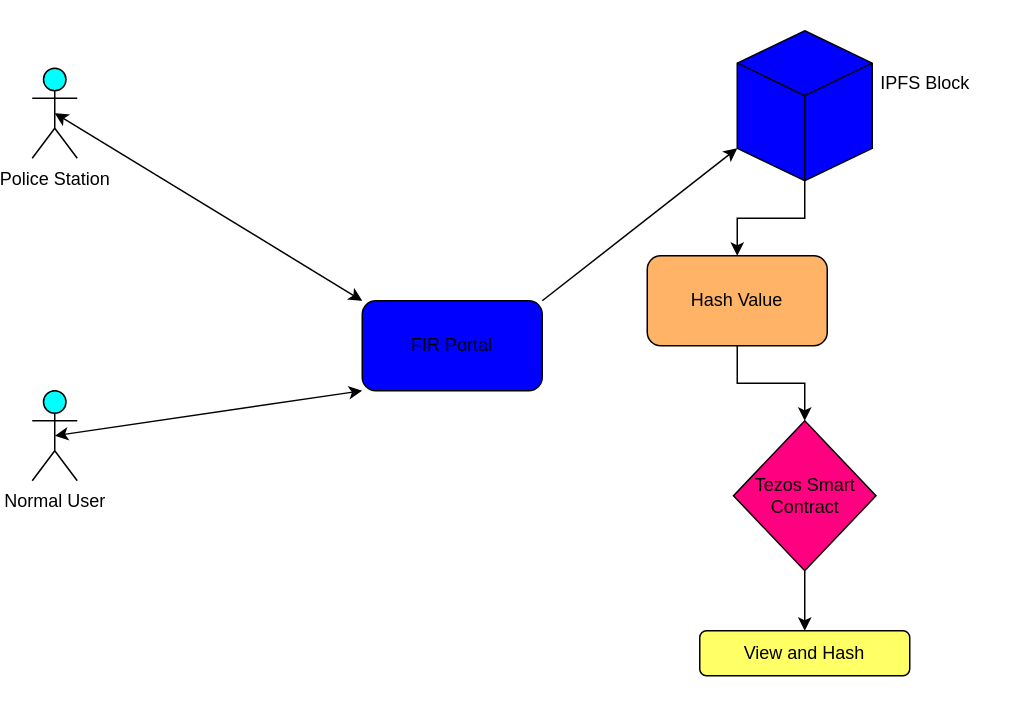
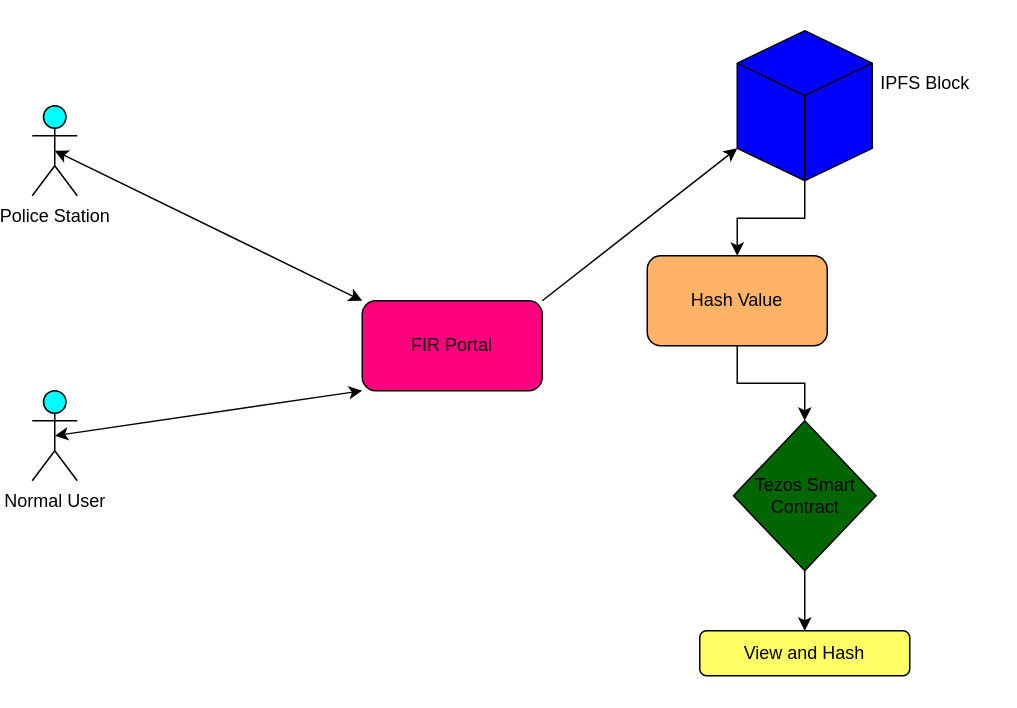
(55, 113) -> (55, 151)
(452, 346) -> (452, 346)
(805, 496) -> (805, 496)
